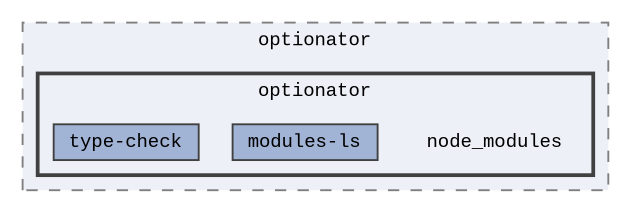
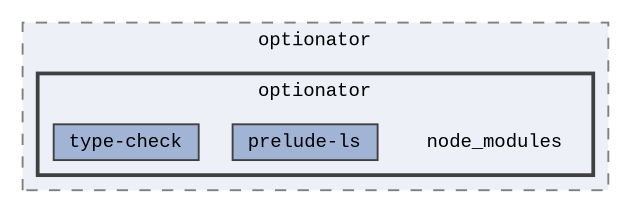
(305, 142) -> (305, 142)
